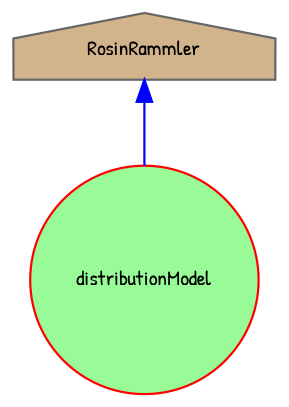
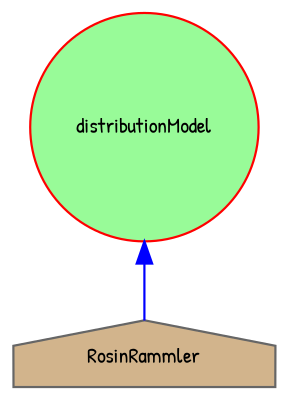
(144, 134) -> (144, 292)
